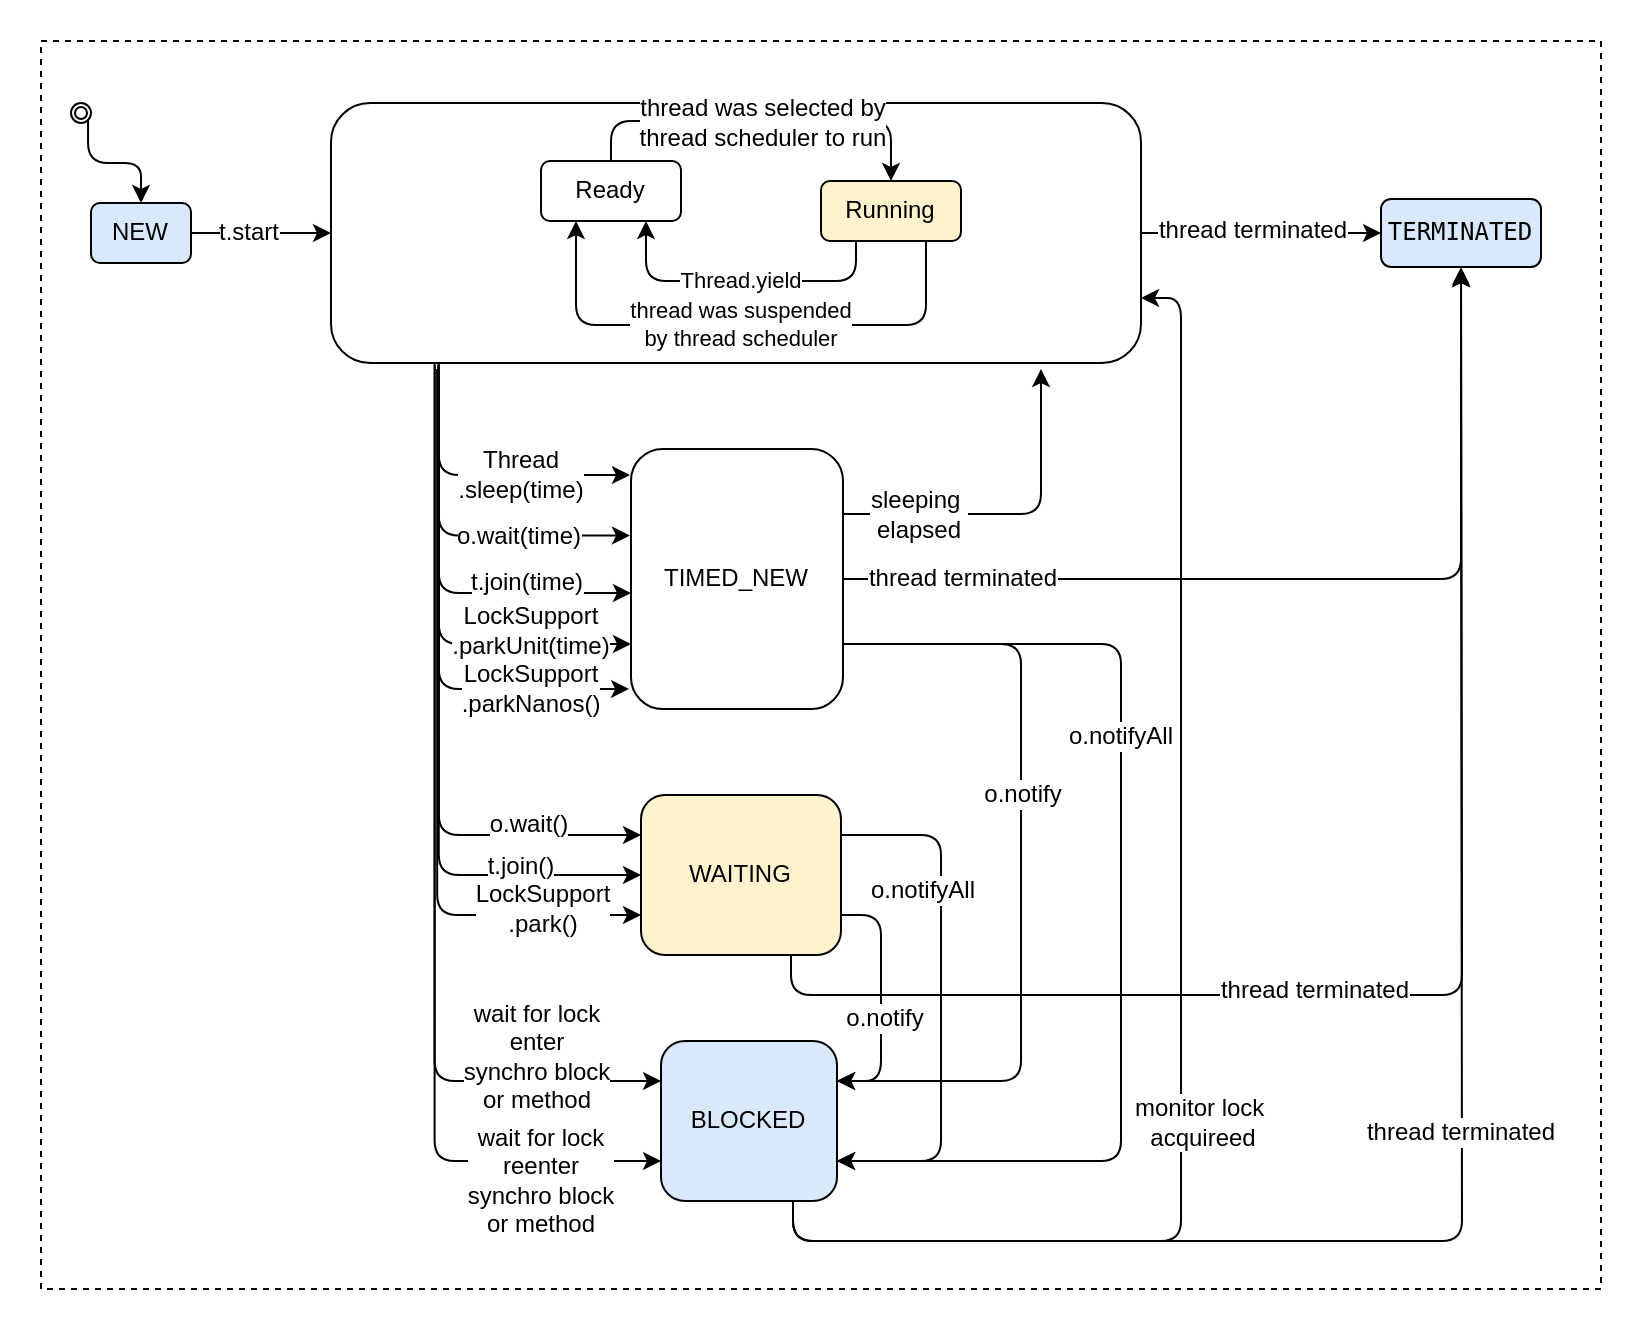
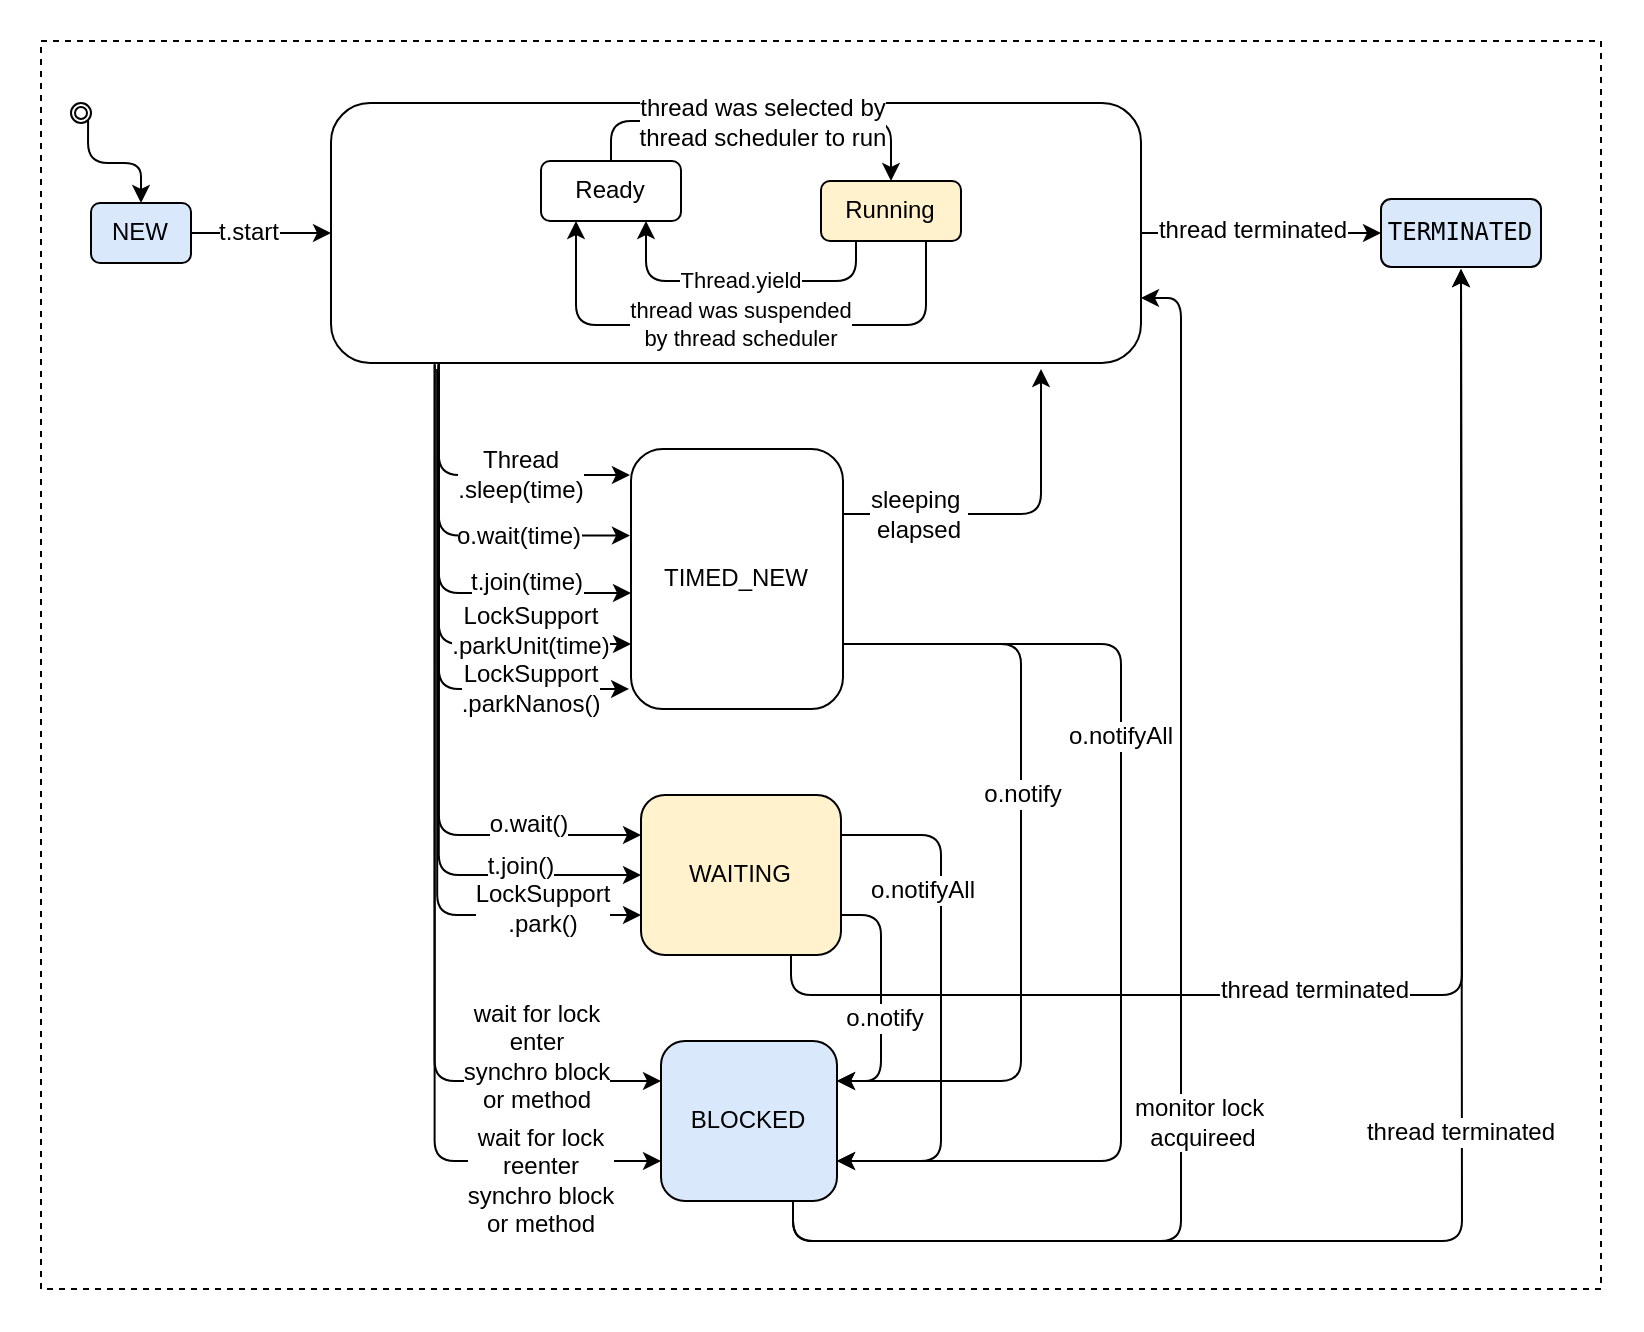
(1199, 579) -> none
